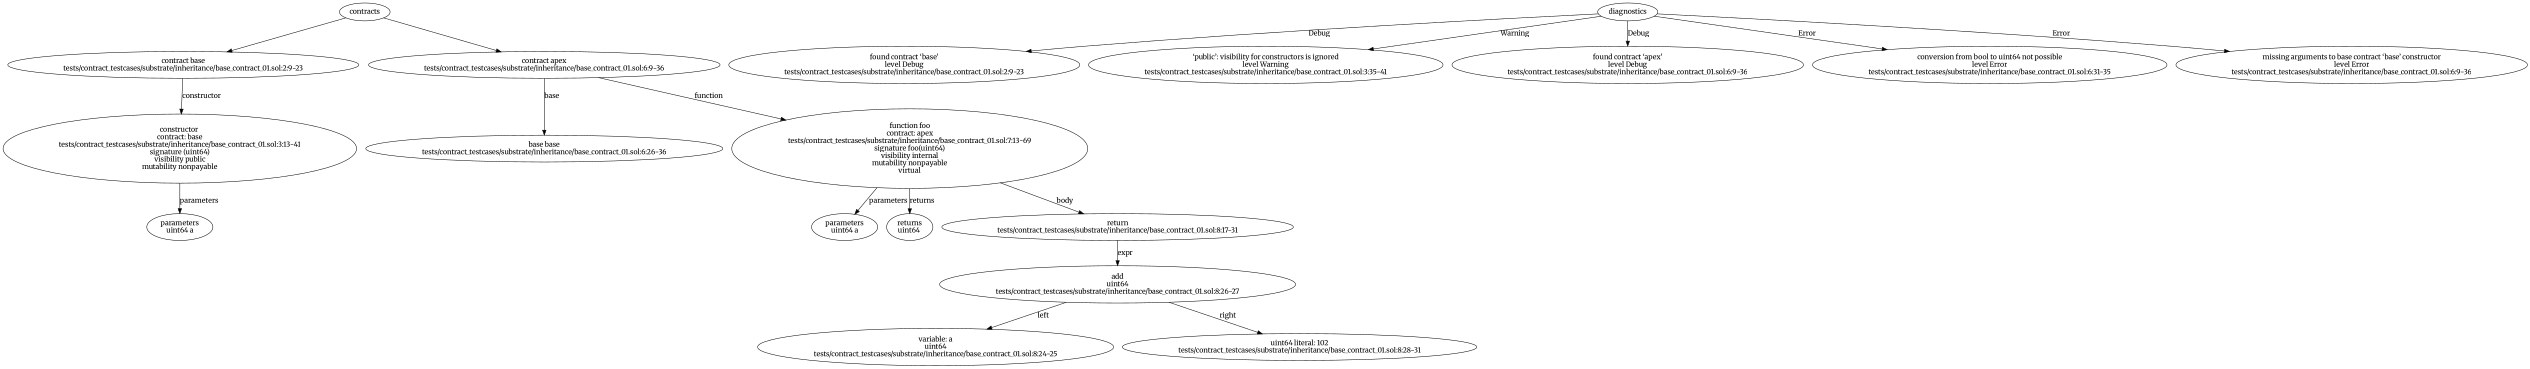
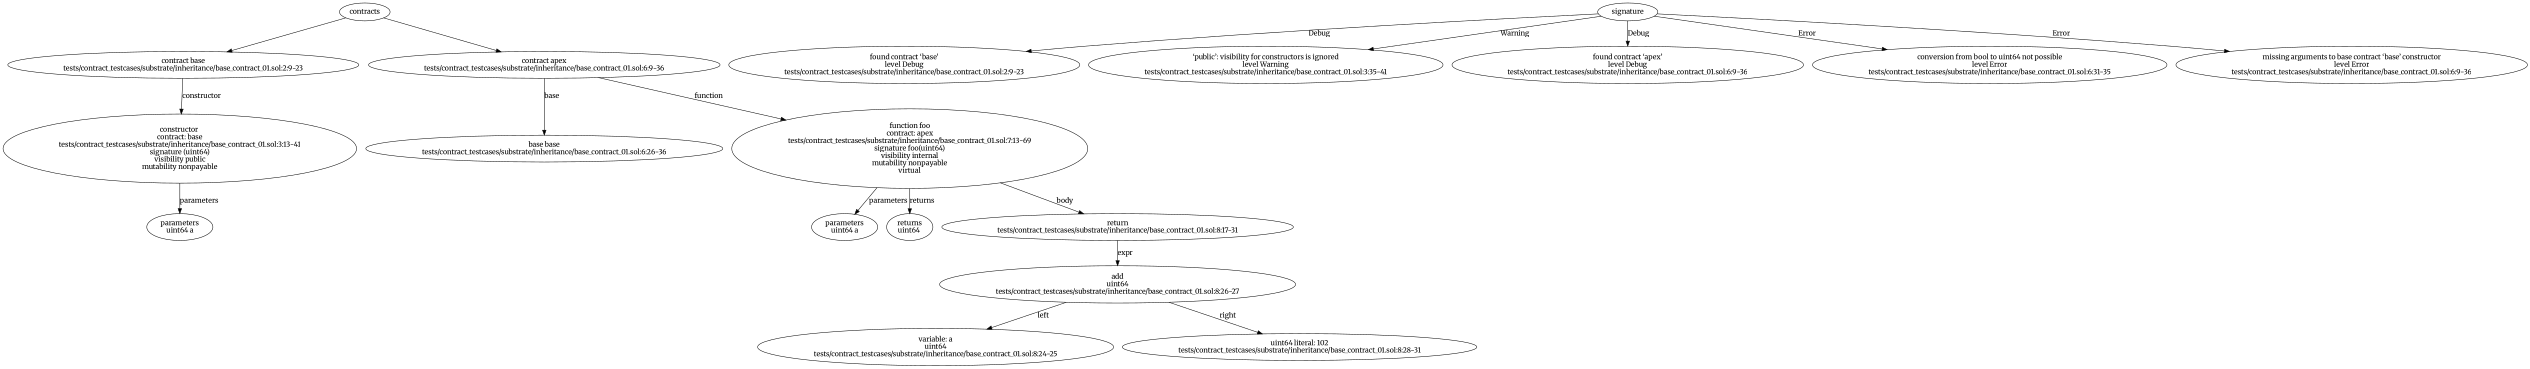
(1628, 12) -> (1628, 12)
